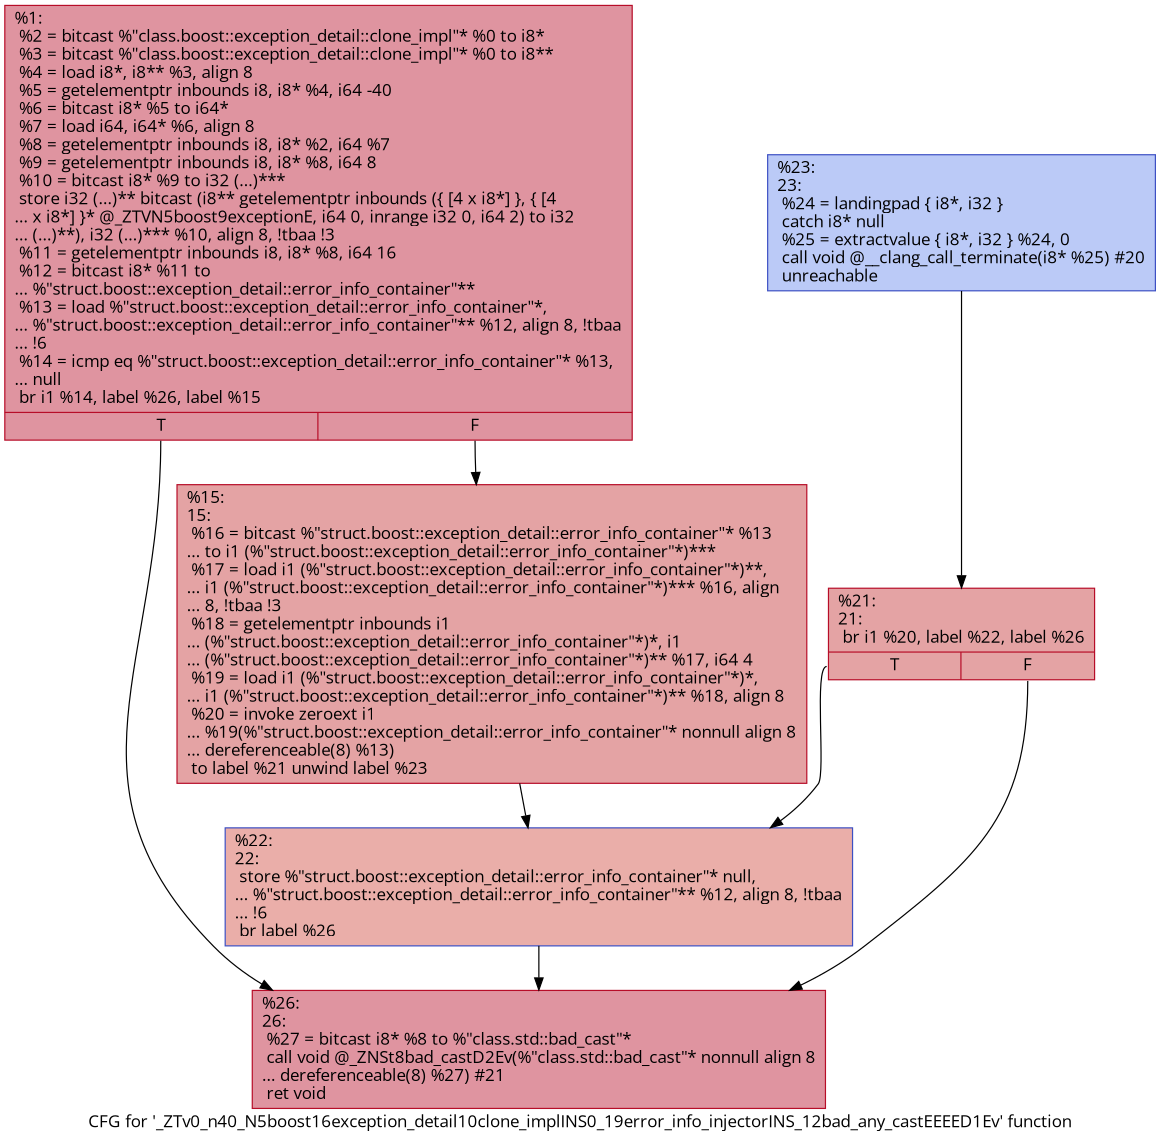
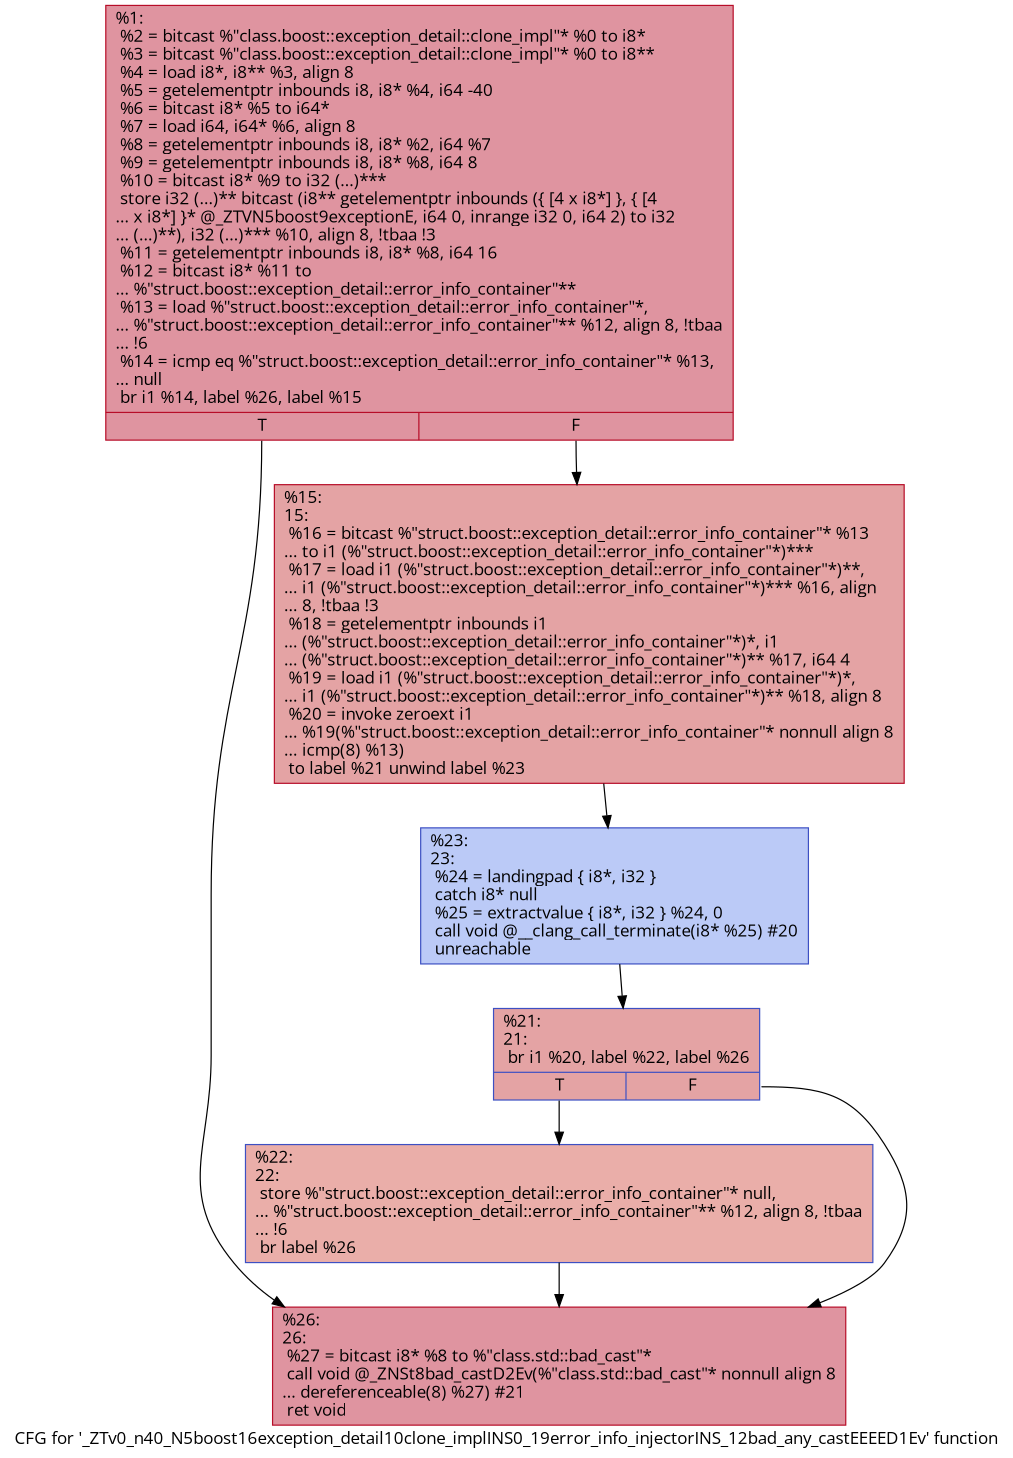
(962, 634) -> (627, 1054)
(291, 751) -> (344, 751)
(523, 800) -> (605, 800)
